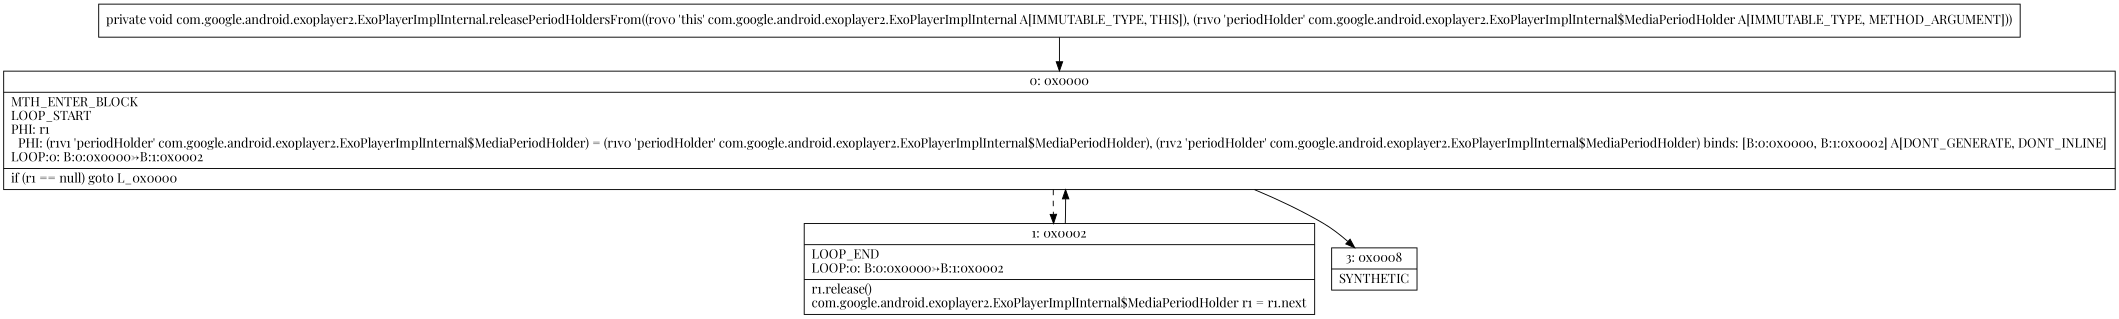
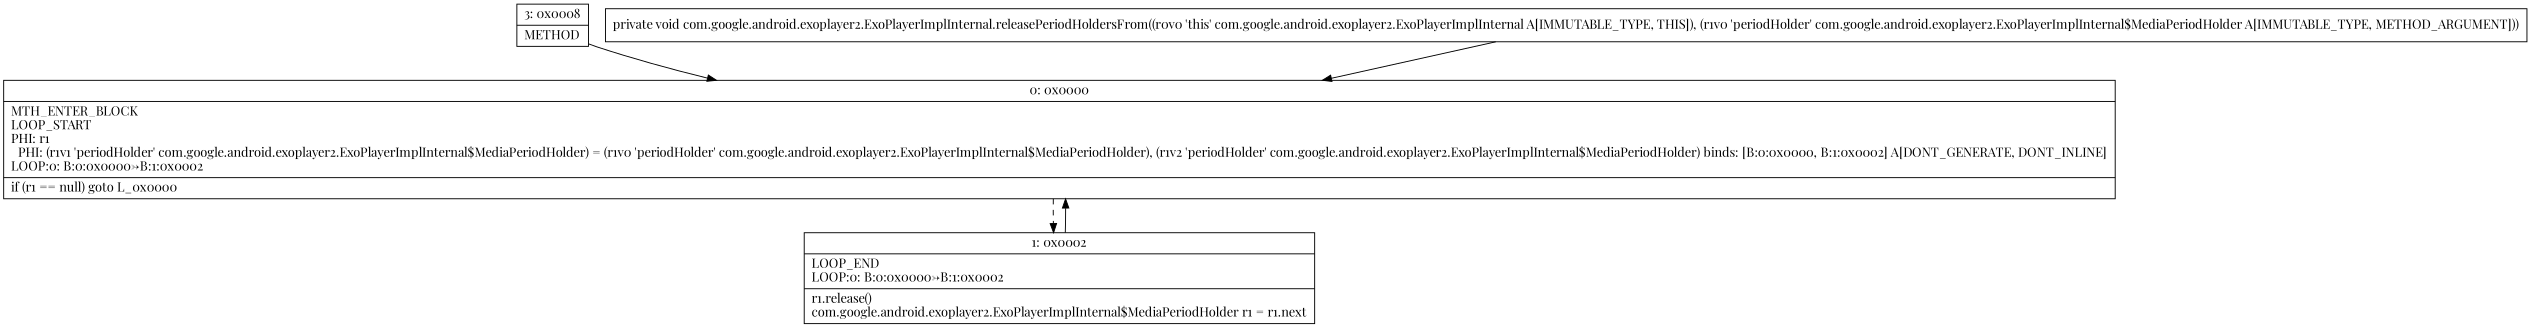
(1303, 212) -> (648, 62)
(1374, 279) -> (552, 35)
